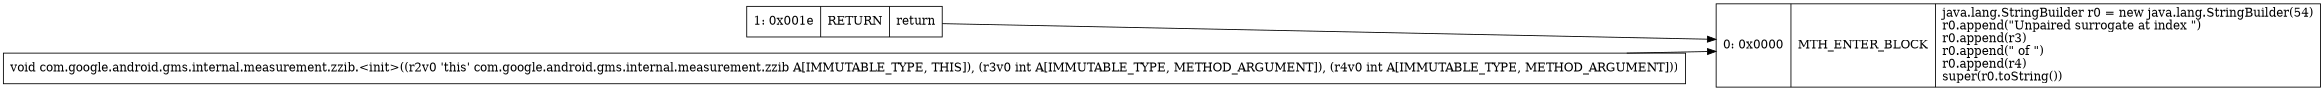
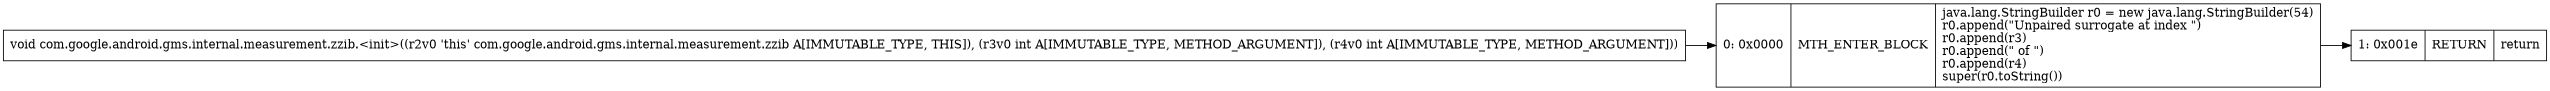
(1325, 31) -> (2332, 45)
